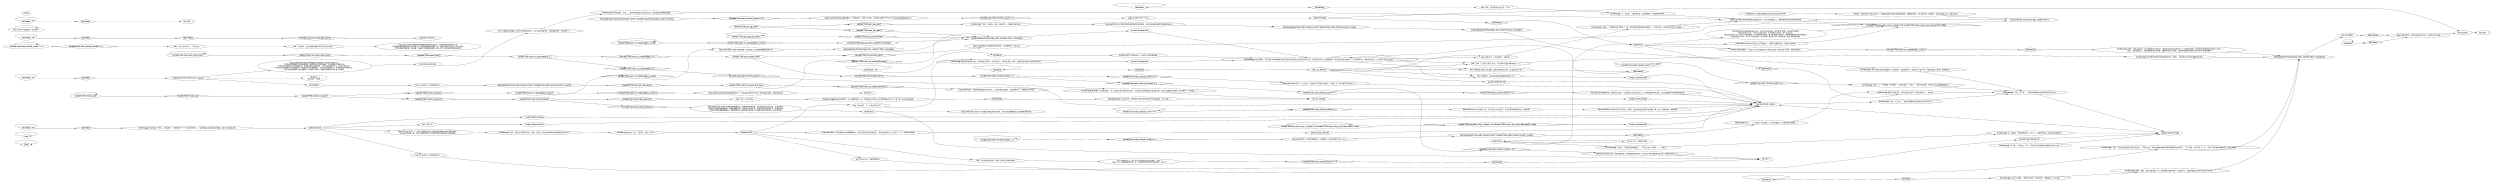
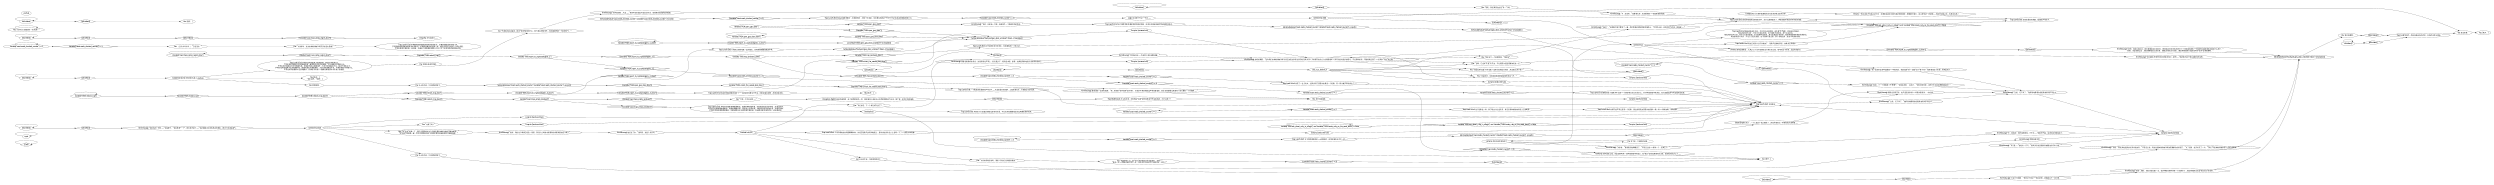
(1497, 141) -> (1497, 141)
